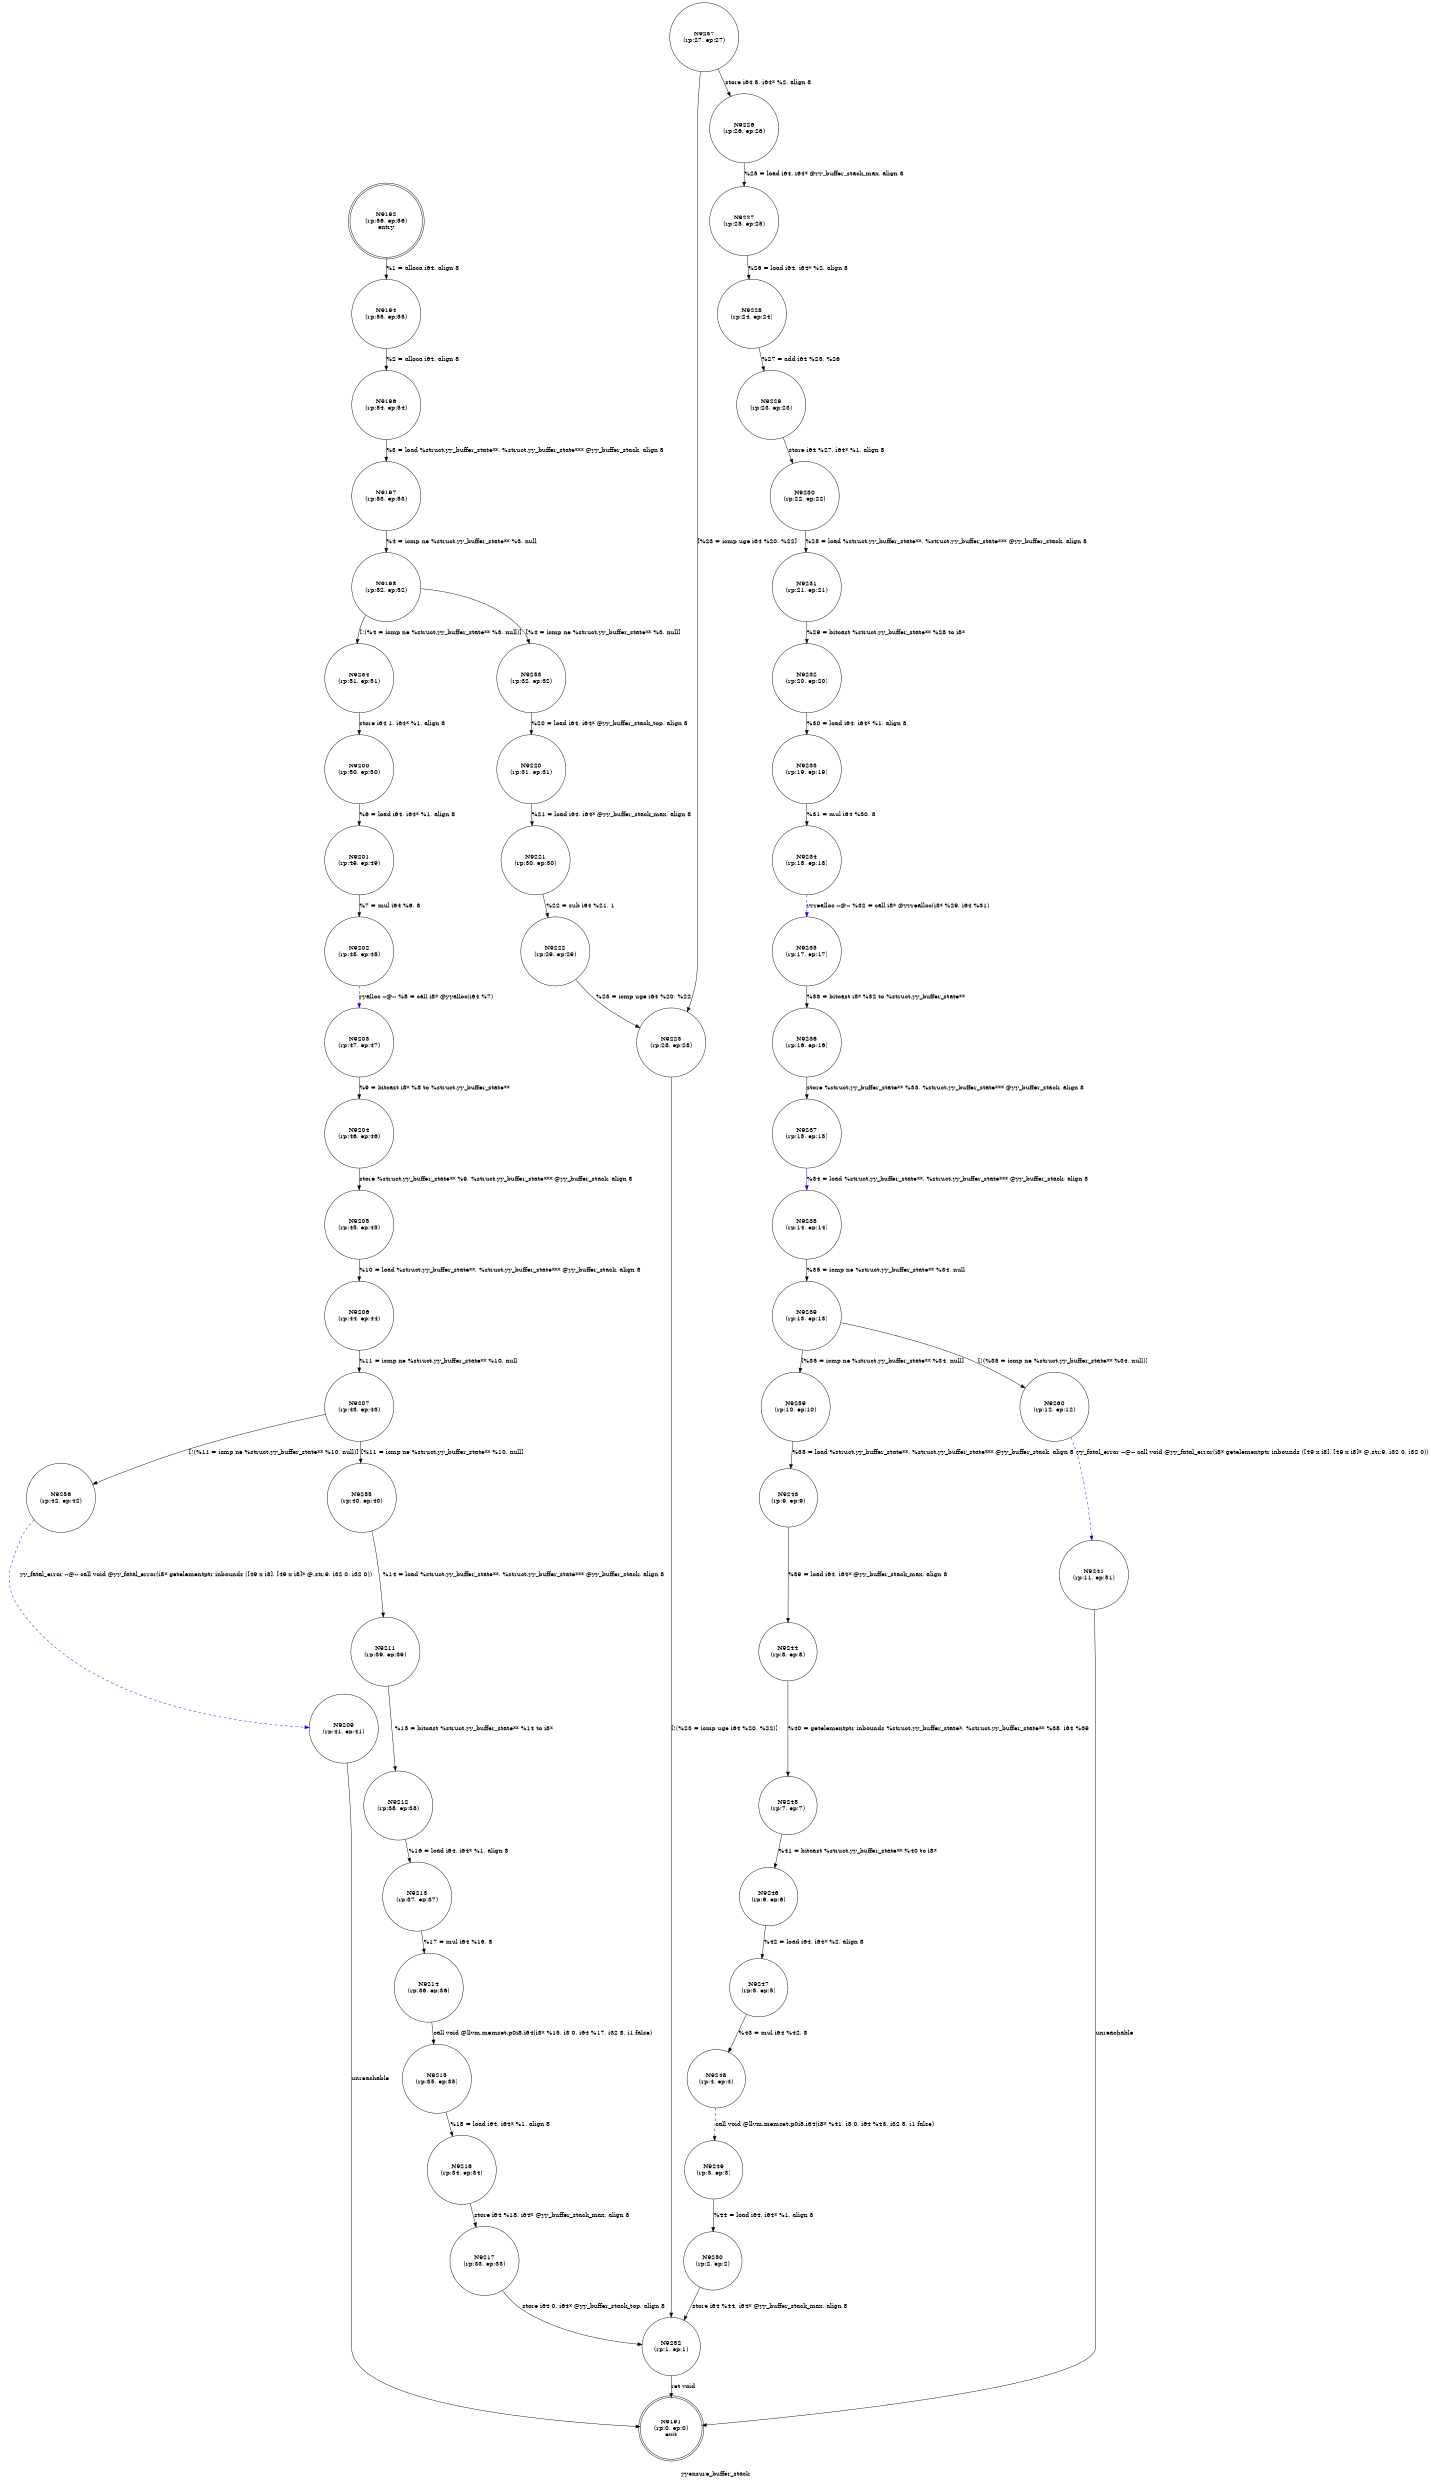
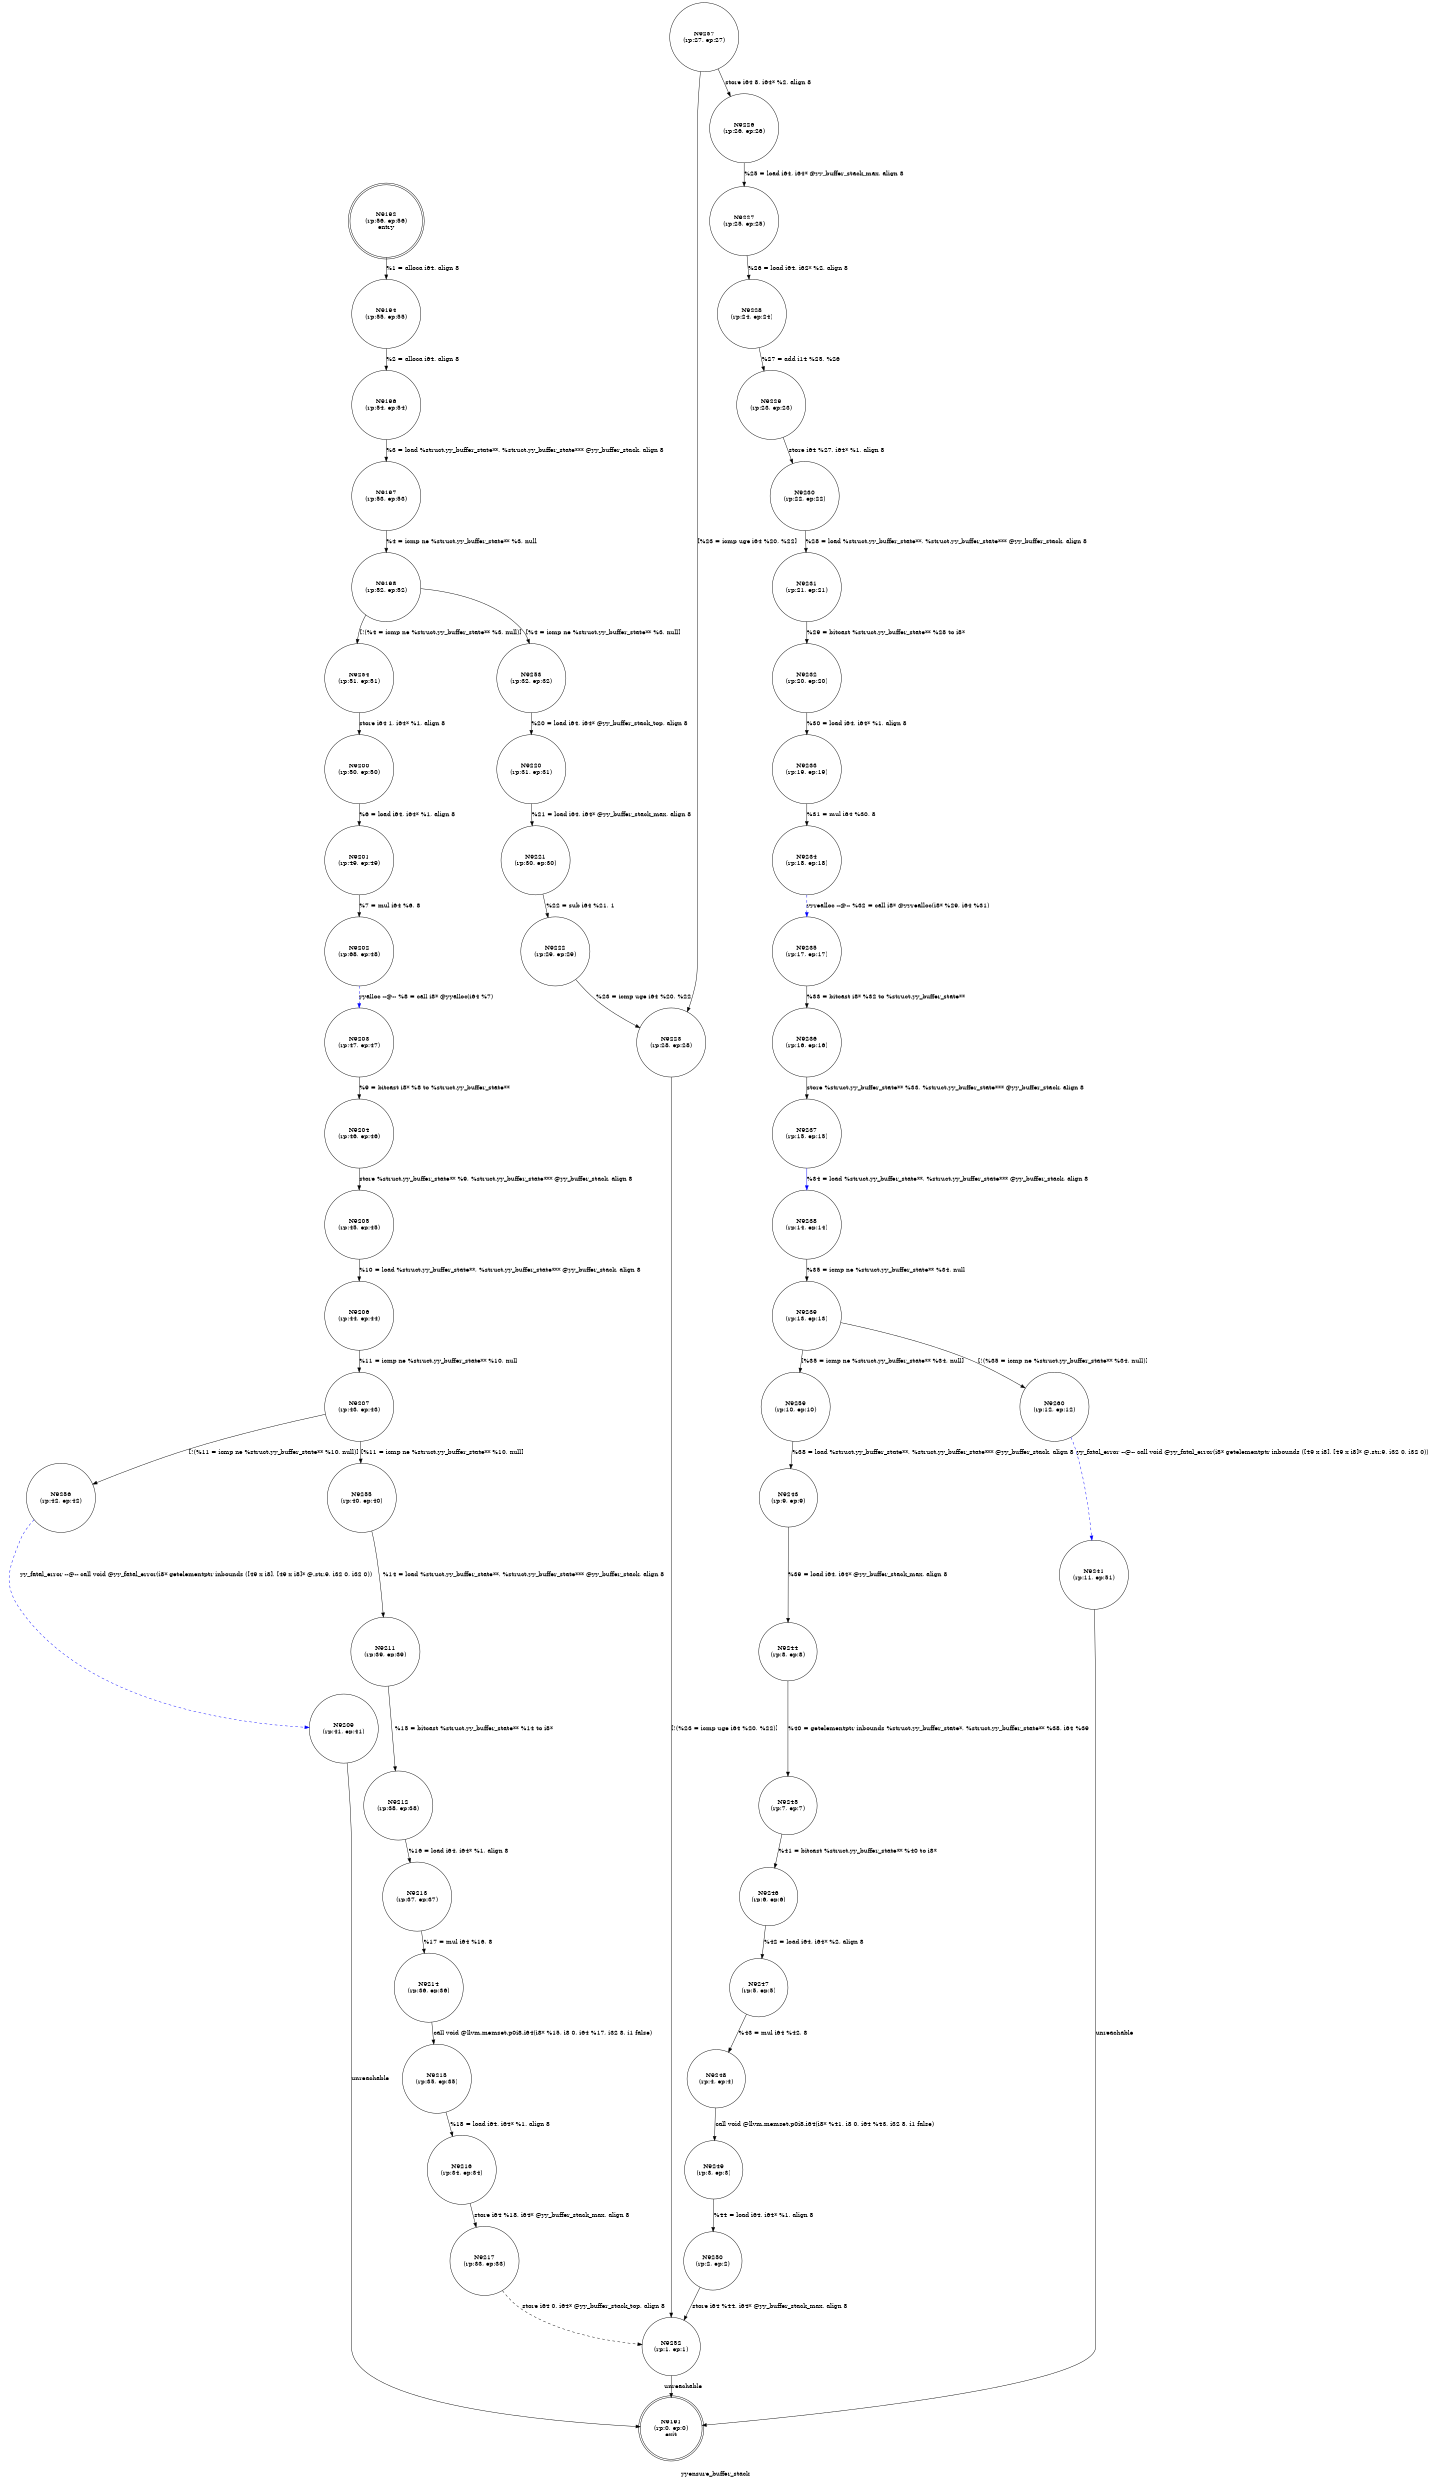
(798, 268) -> (798, 268)
(801, 359) -> (801, 359)
(359, 951) -> (359, 951)
(715, 2122) -> (715, 2122)
(565, 2329) -> (565, 2329)
(683, 2387) -> (683, 2387)
